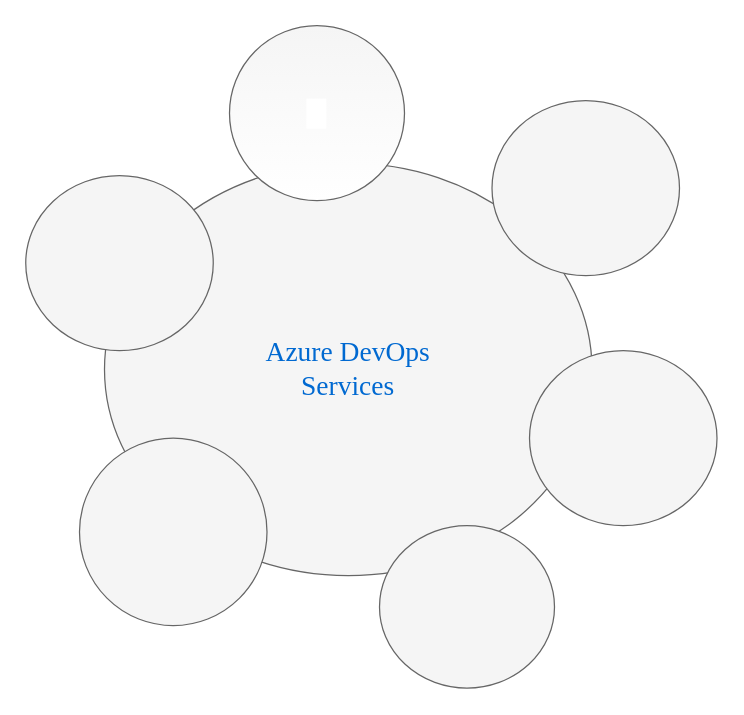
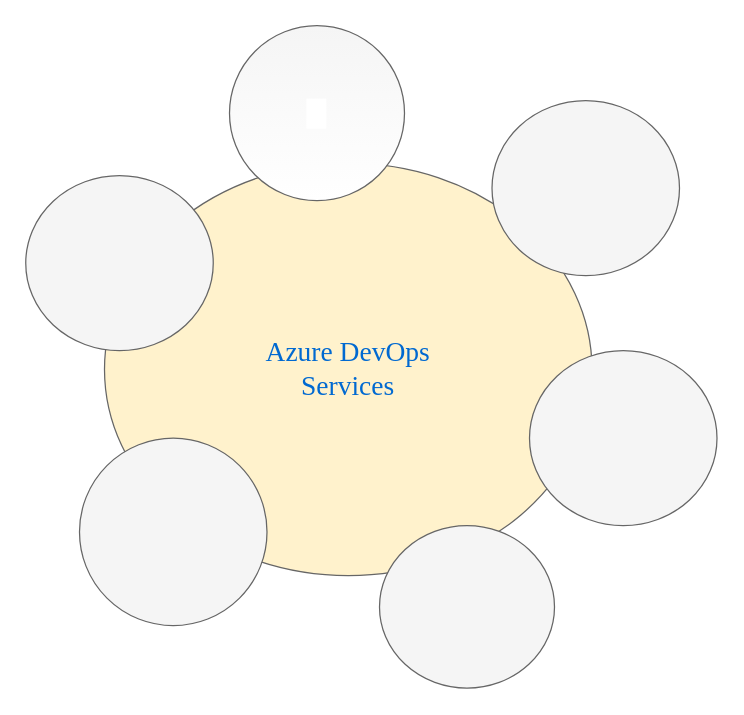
(348, 369) -> (348, 369)
